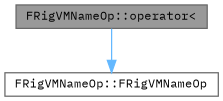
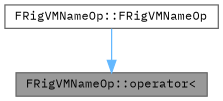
(112, 44) -> (112, 44)
